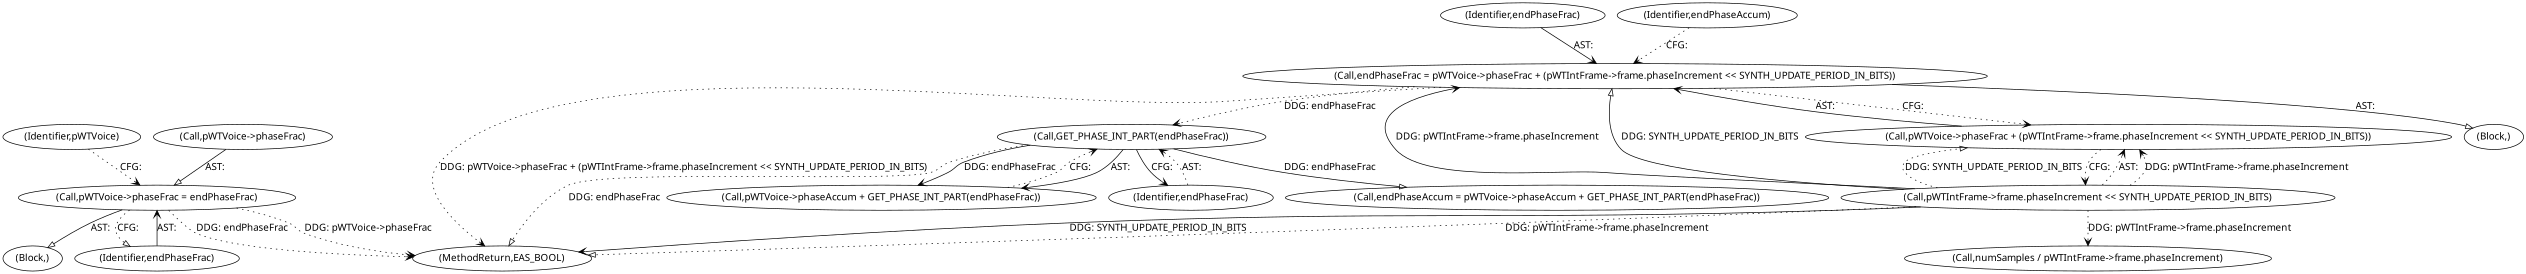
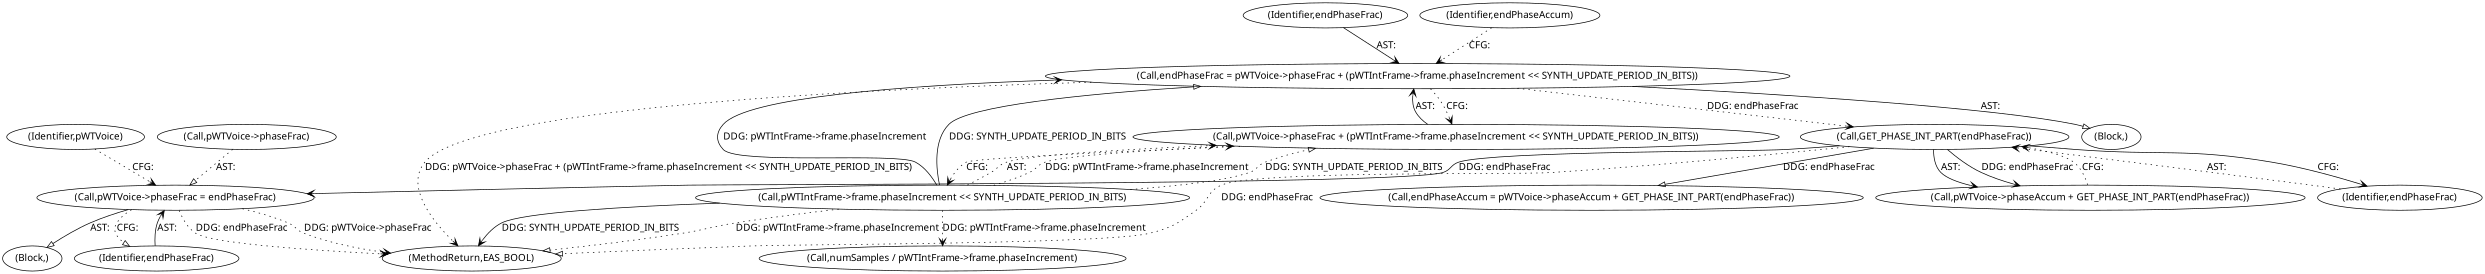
(203, 165) -> (214, 165)
none -> (1079, 183)
